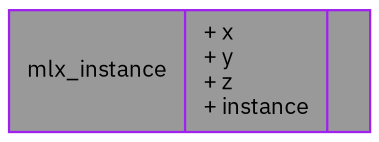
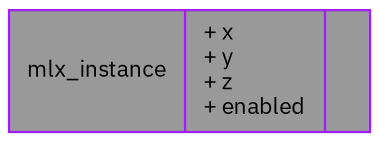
(256, 107) -> (255, 107)
